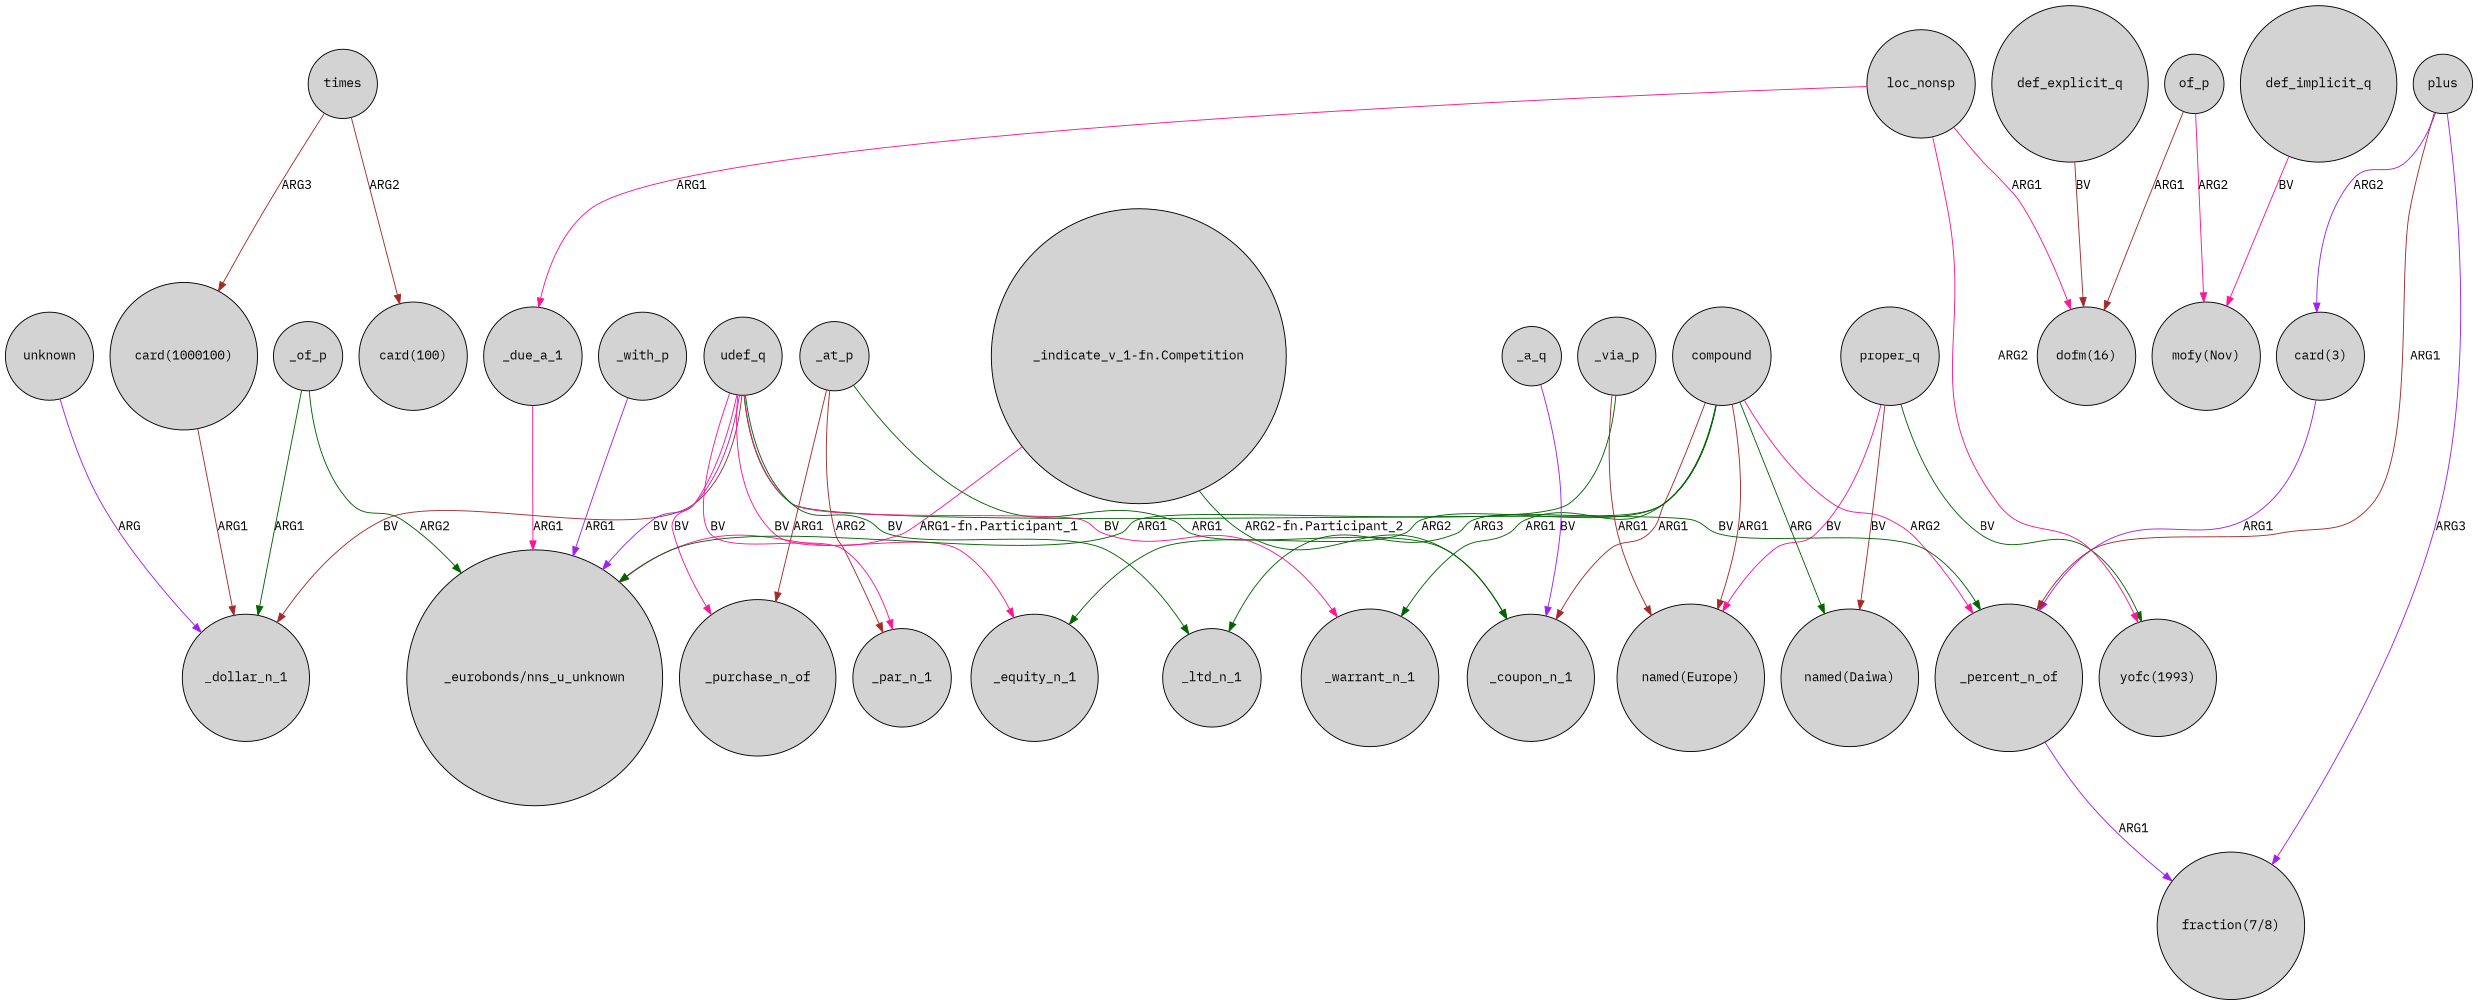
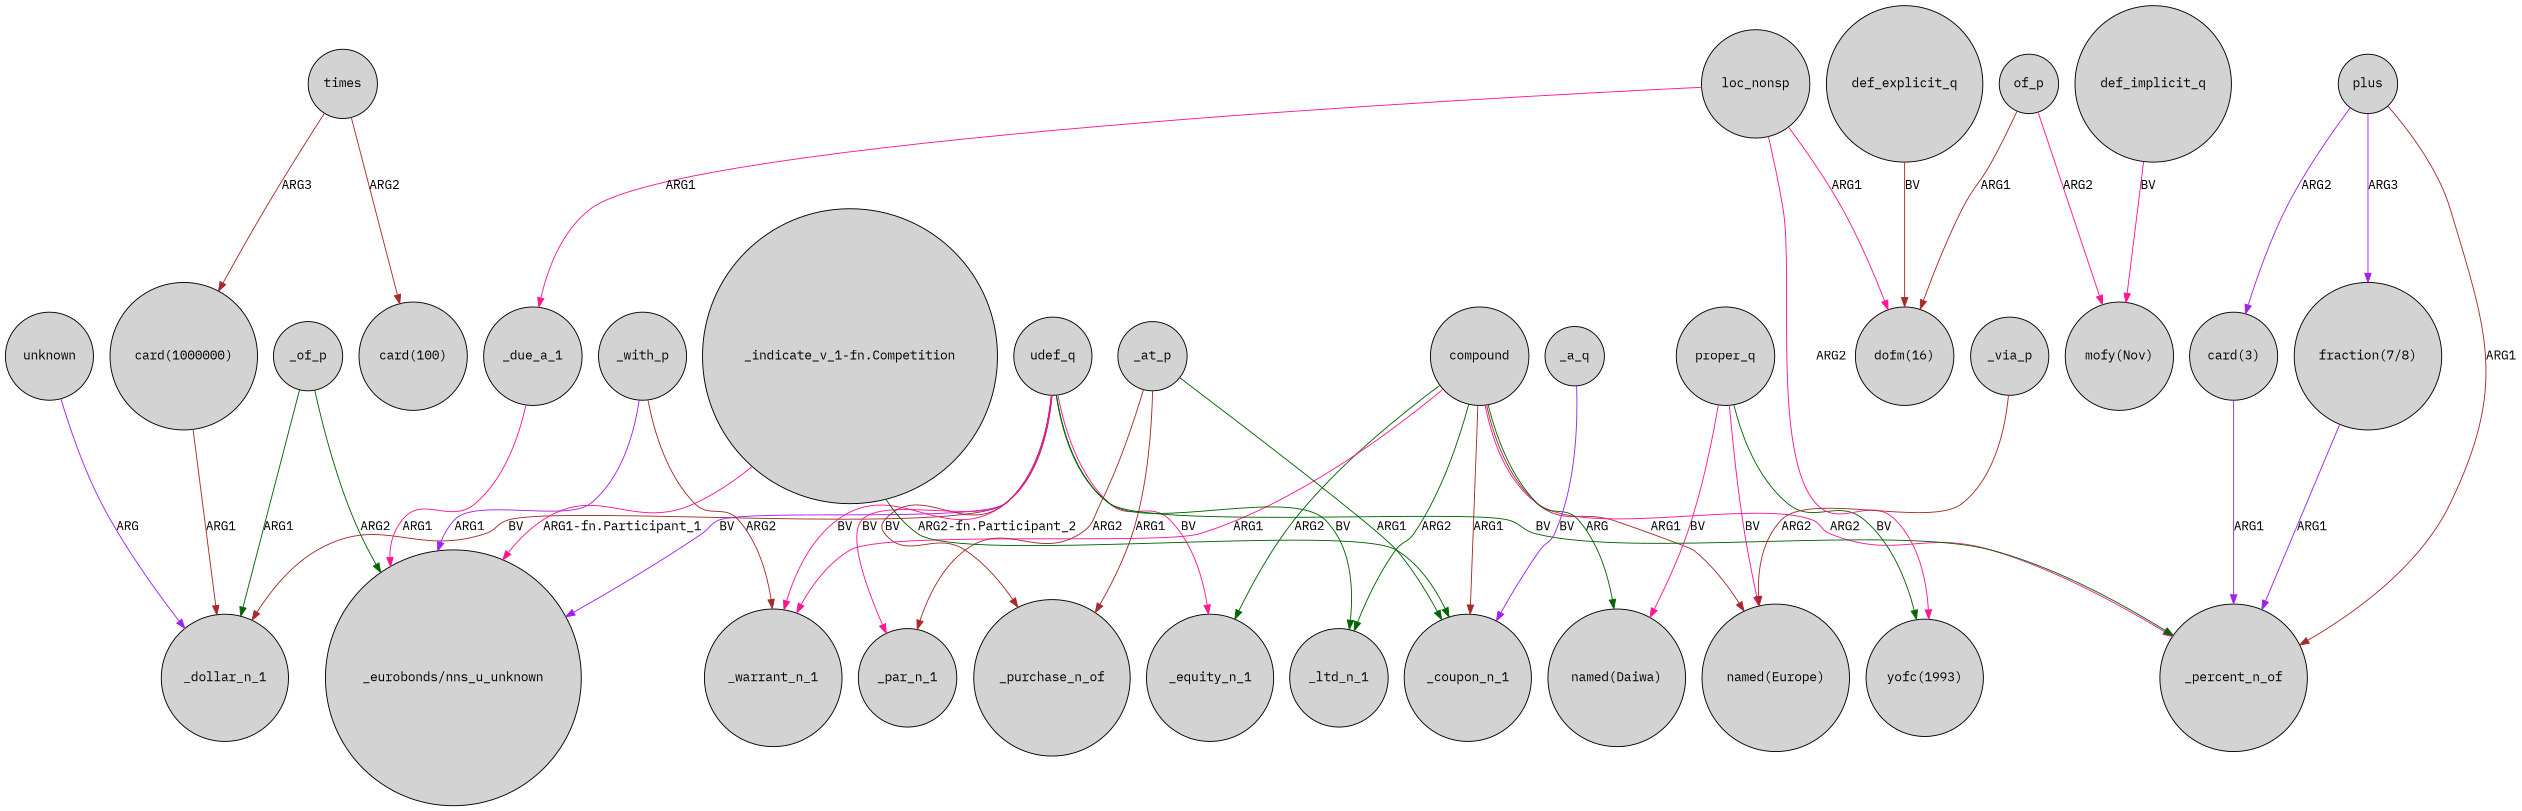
(184, 356) -> (184, 356)
(1874, 503) -> (1695, 510)
none -> (703, 509)
(674, 519) -> (883, 532)
(1517, 526) -> (1112, 539)
(1128, 527) -> none
(1489, 527) -> (1437, 527)
(1633, 527) -> (1797, 527)
(2099, 814) -> (2303, 513)
